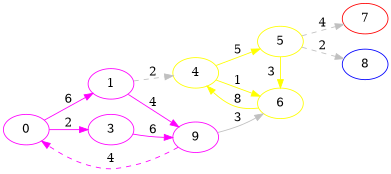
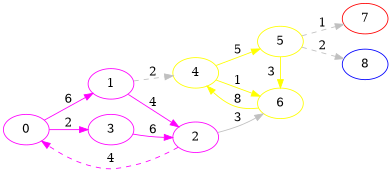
(323, 23) -> (323, 23)
(196, 137) -> (196, 137)
